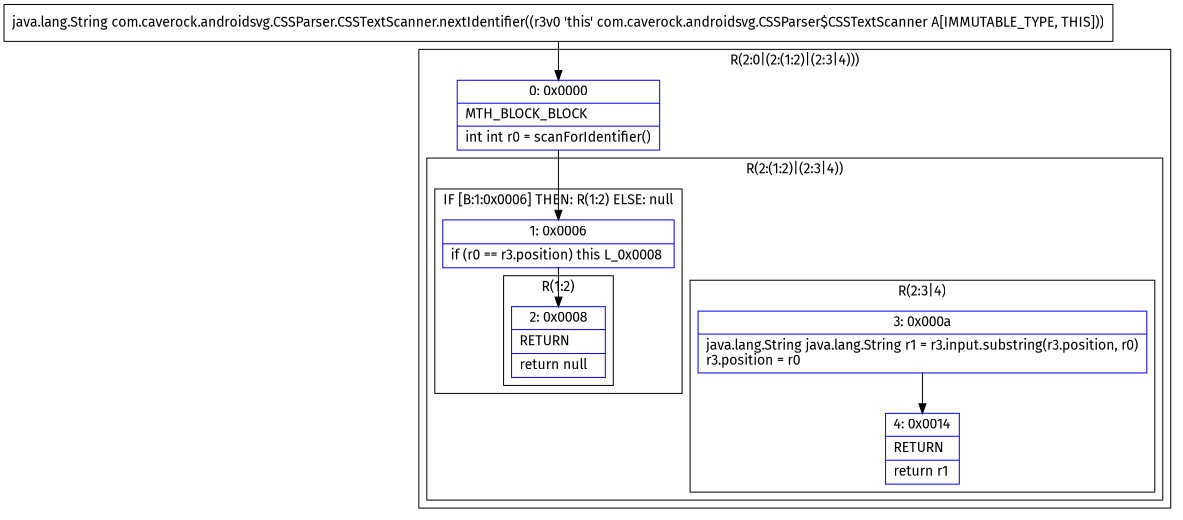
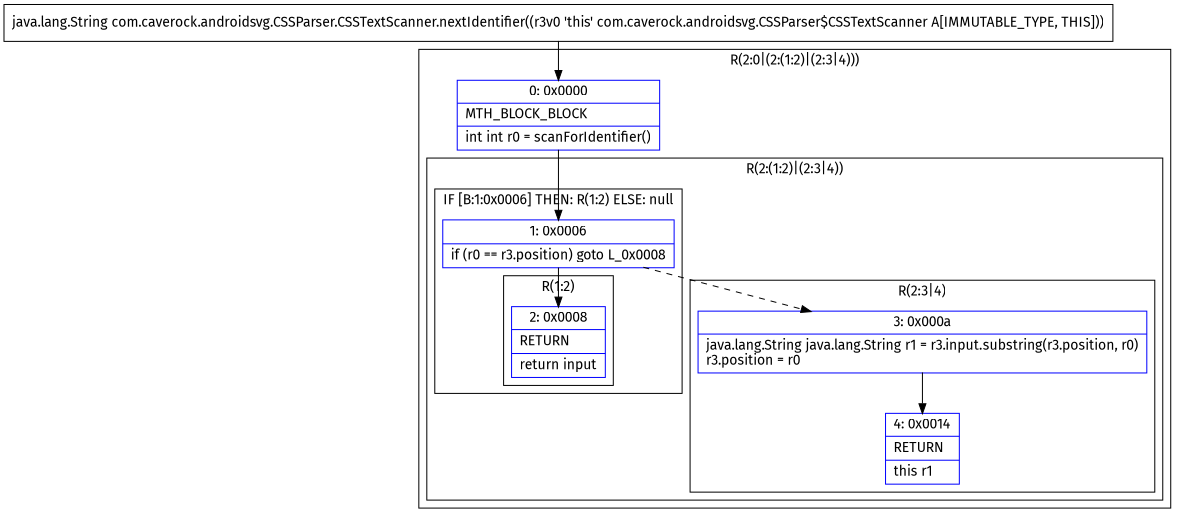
(556, 255) -> (558, 255)
none -> (722, 288)
(553, 365) -> (558, 365)
(921, 472) -> (913, 472)
